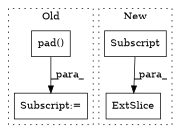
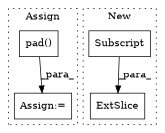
(51, 17) -> (43, 17)
(51, 106) -> (43, 106)
